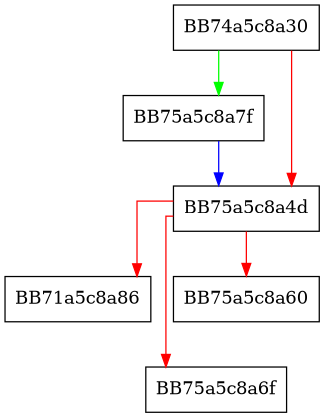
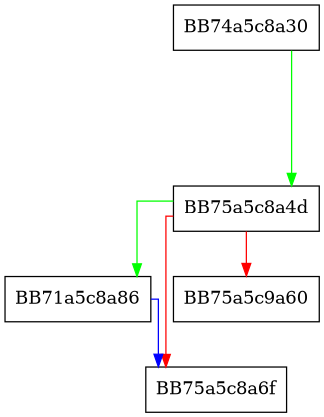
(292, 112) -> (292, 112)
(194, 118) -> none
(137, 214) -> (137, 214)
(246, 299) -> (246, 299)
none -> (158, 323)
